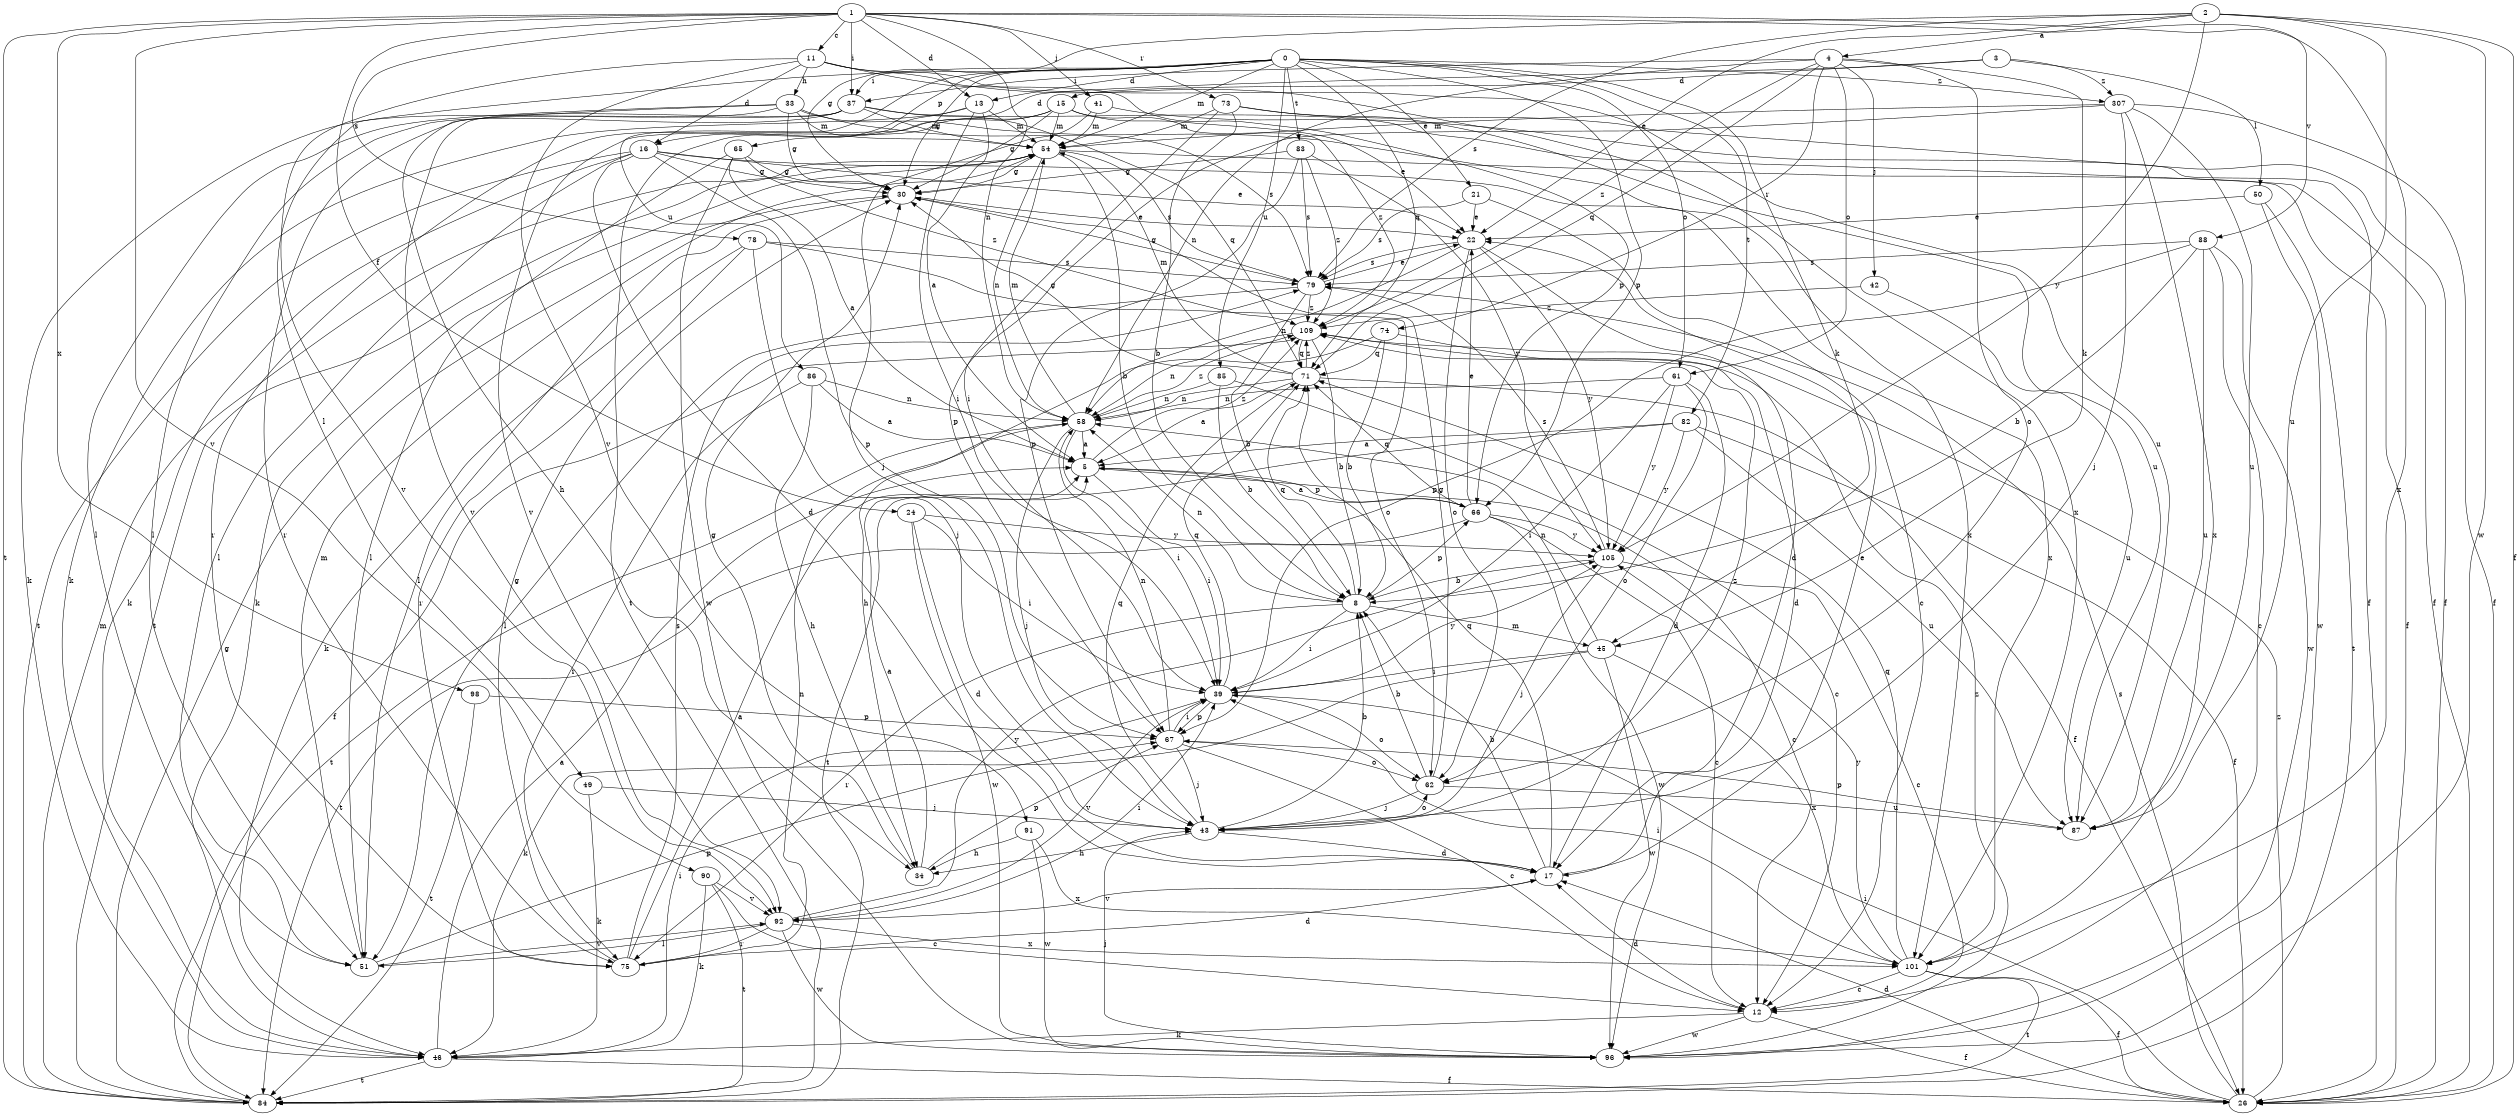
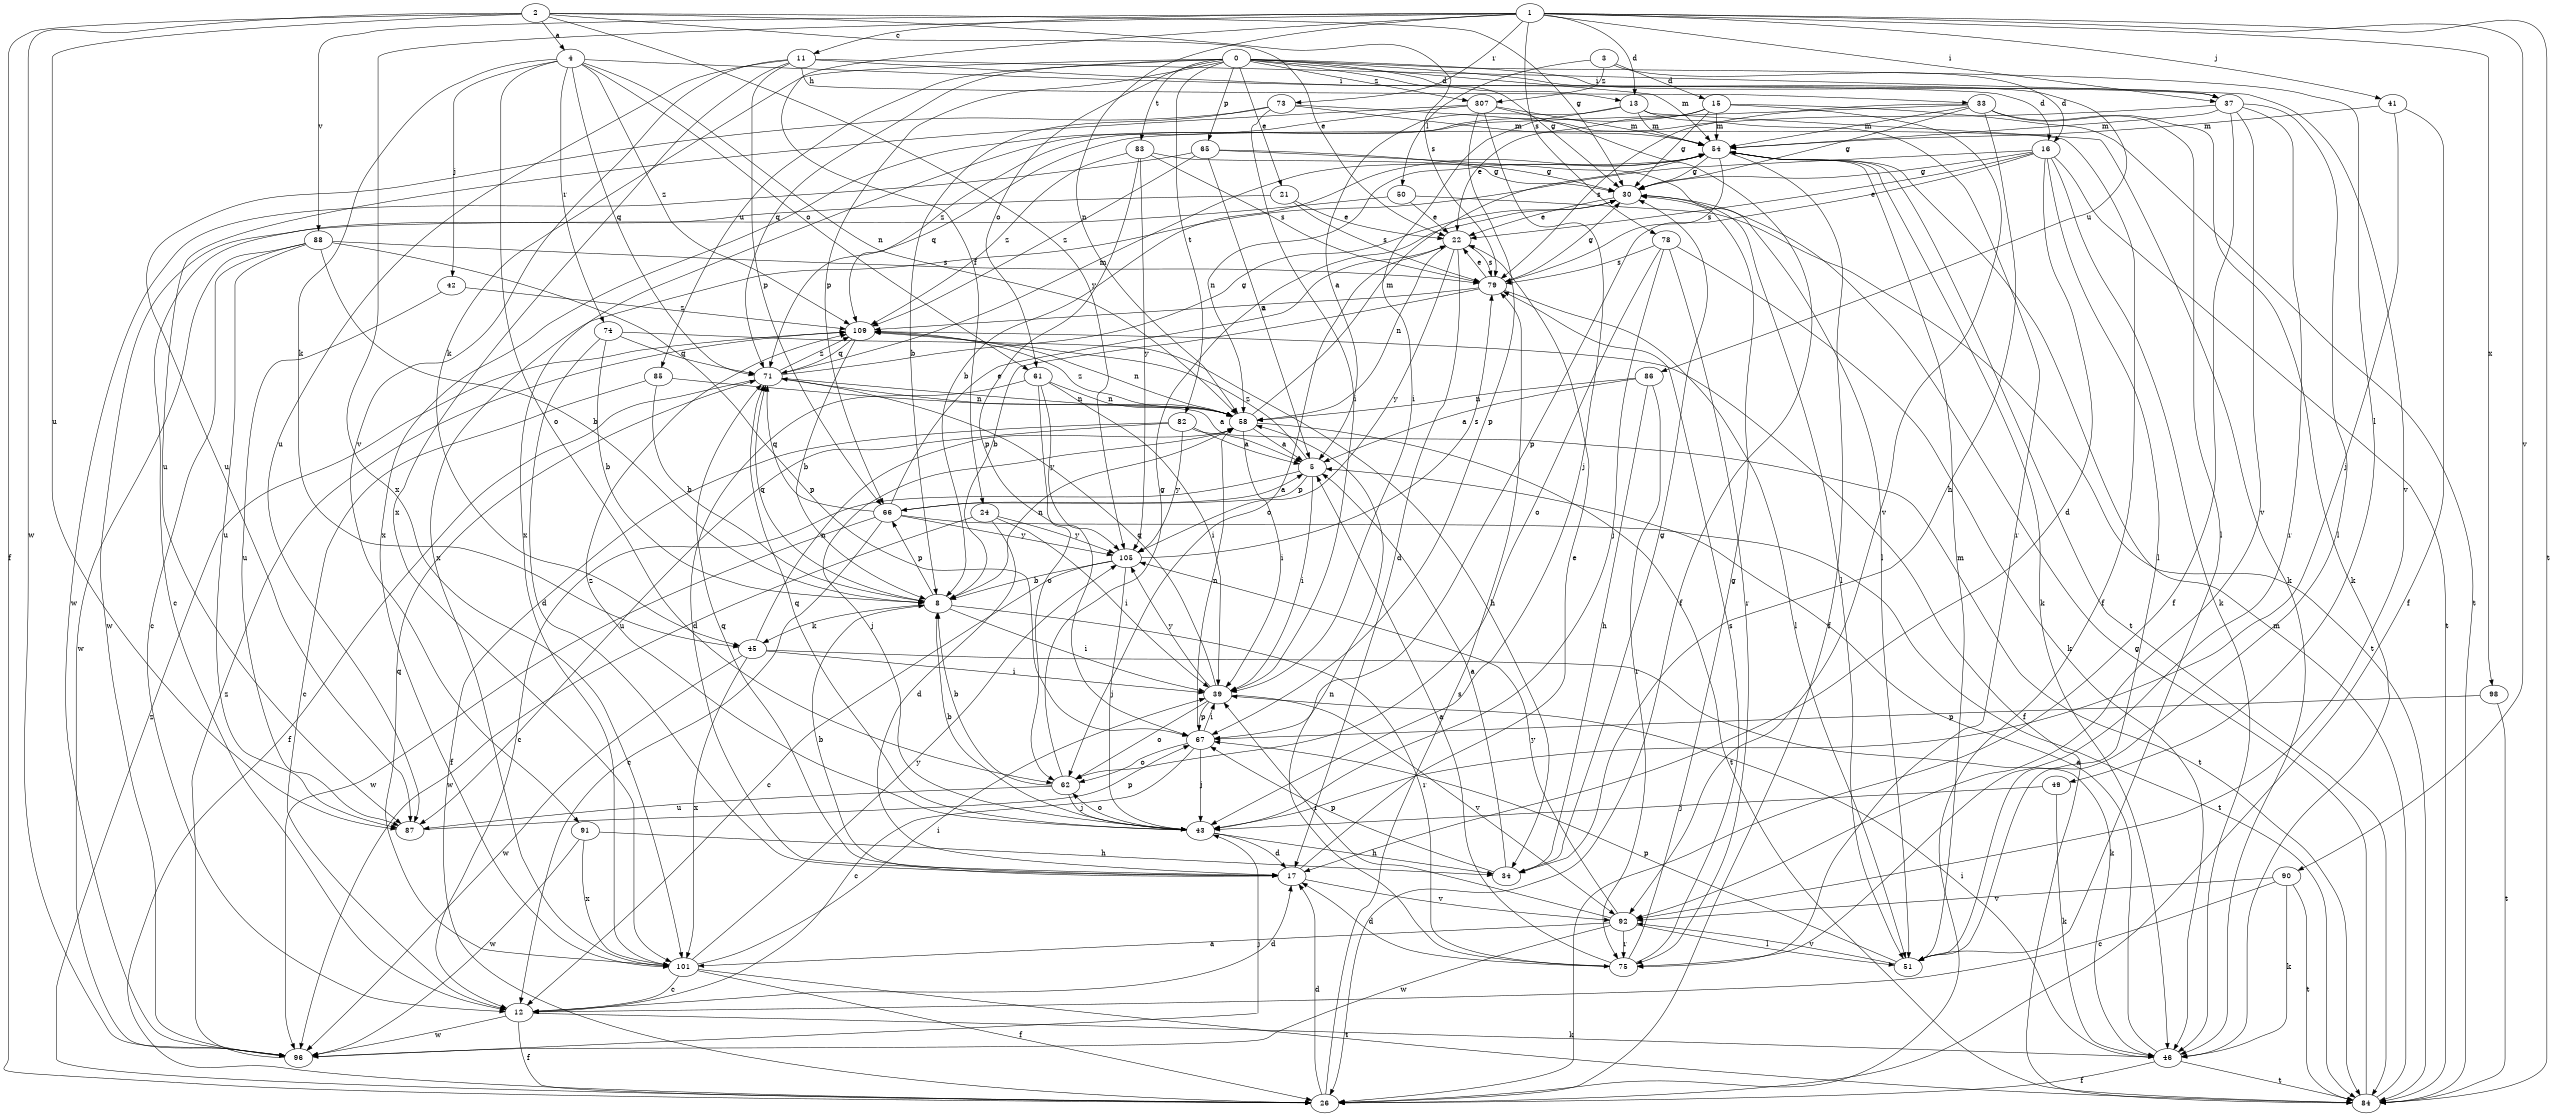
(1516, 626) -> (814, 626)
(1752, 850) -> none
(1031, 944) -> (1212, 944)
